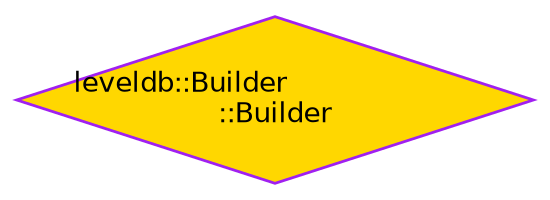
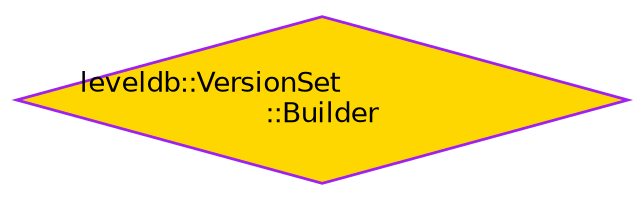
(275, 100) -> (322, 100)
